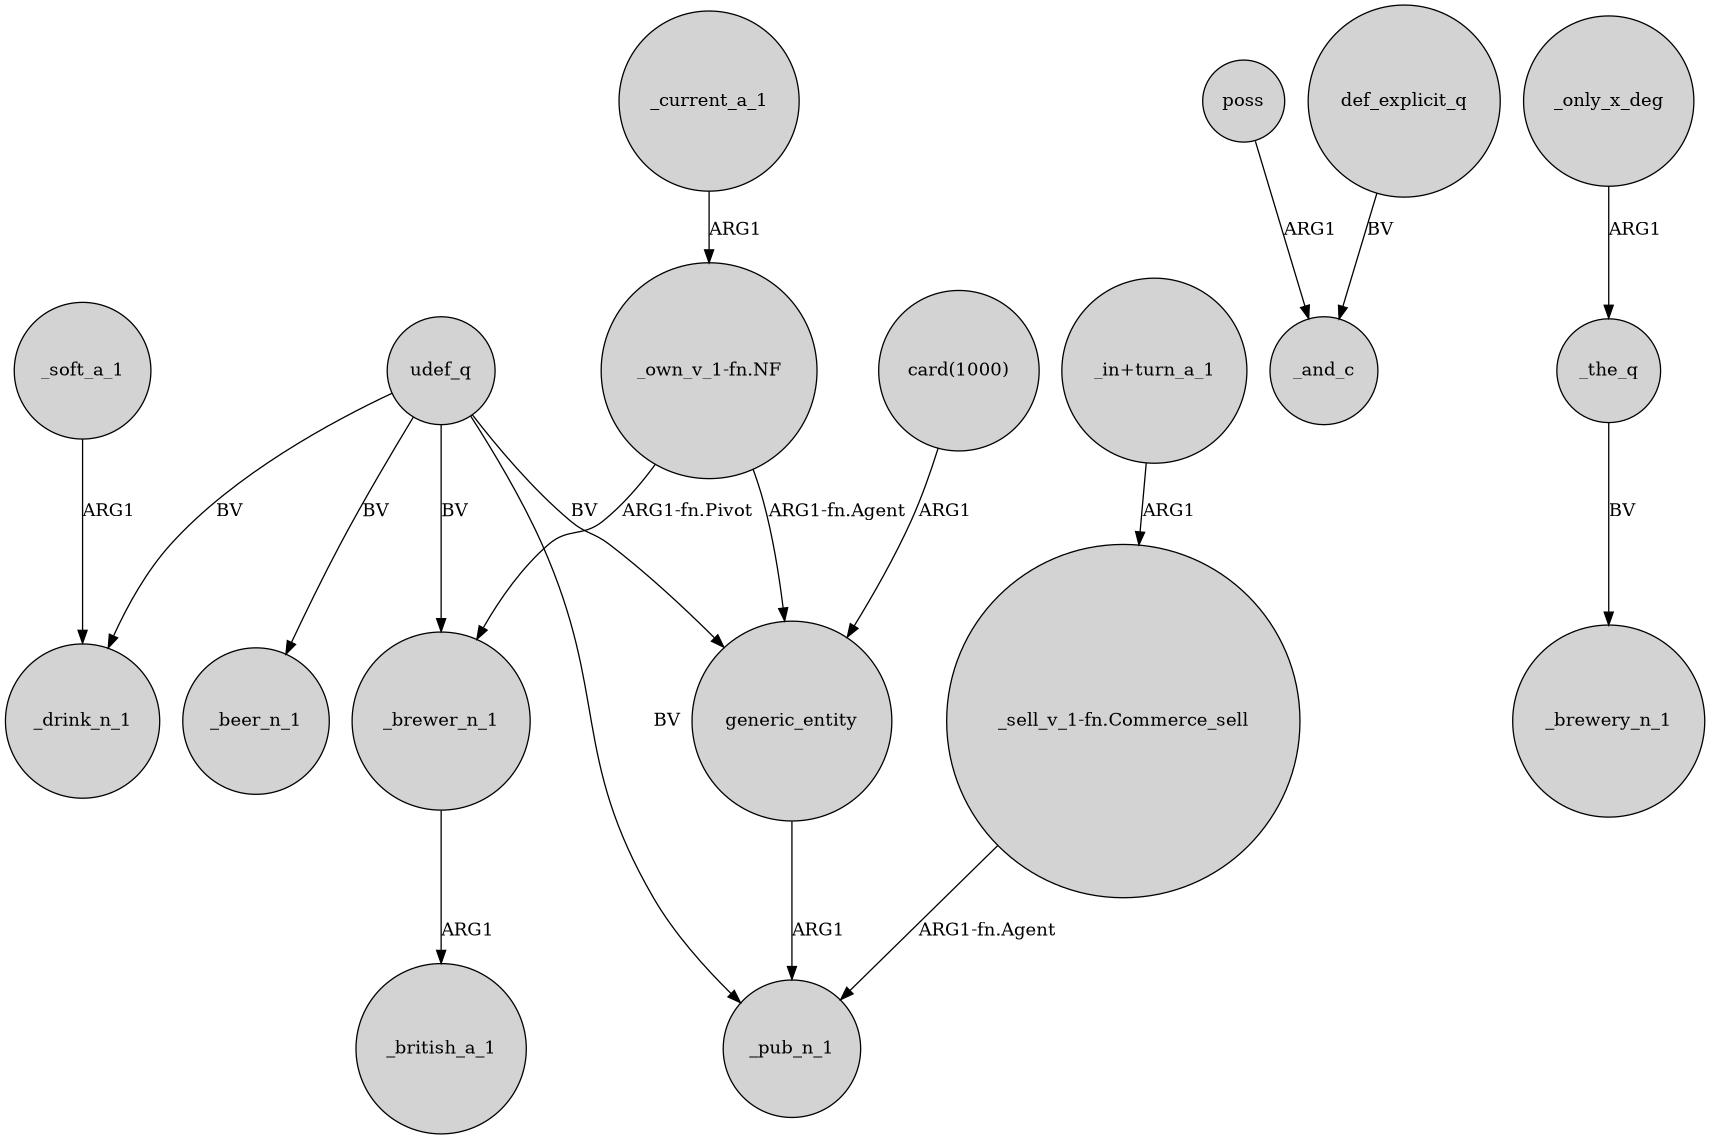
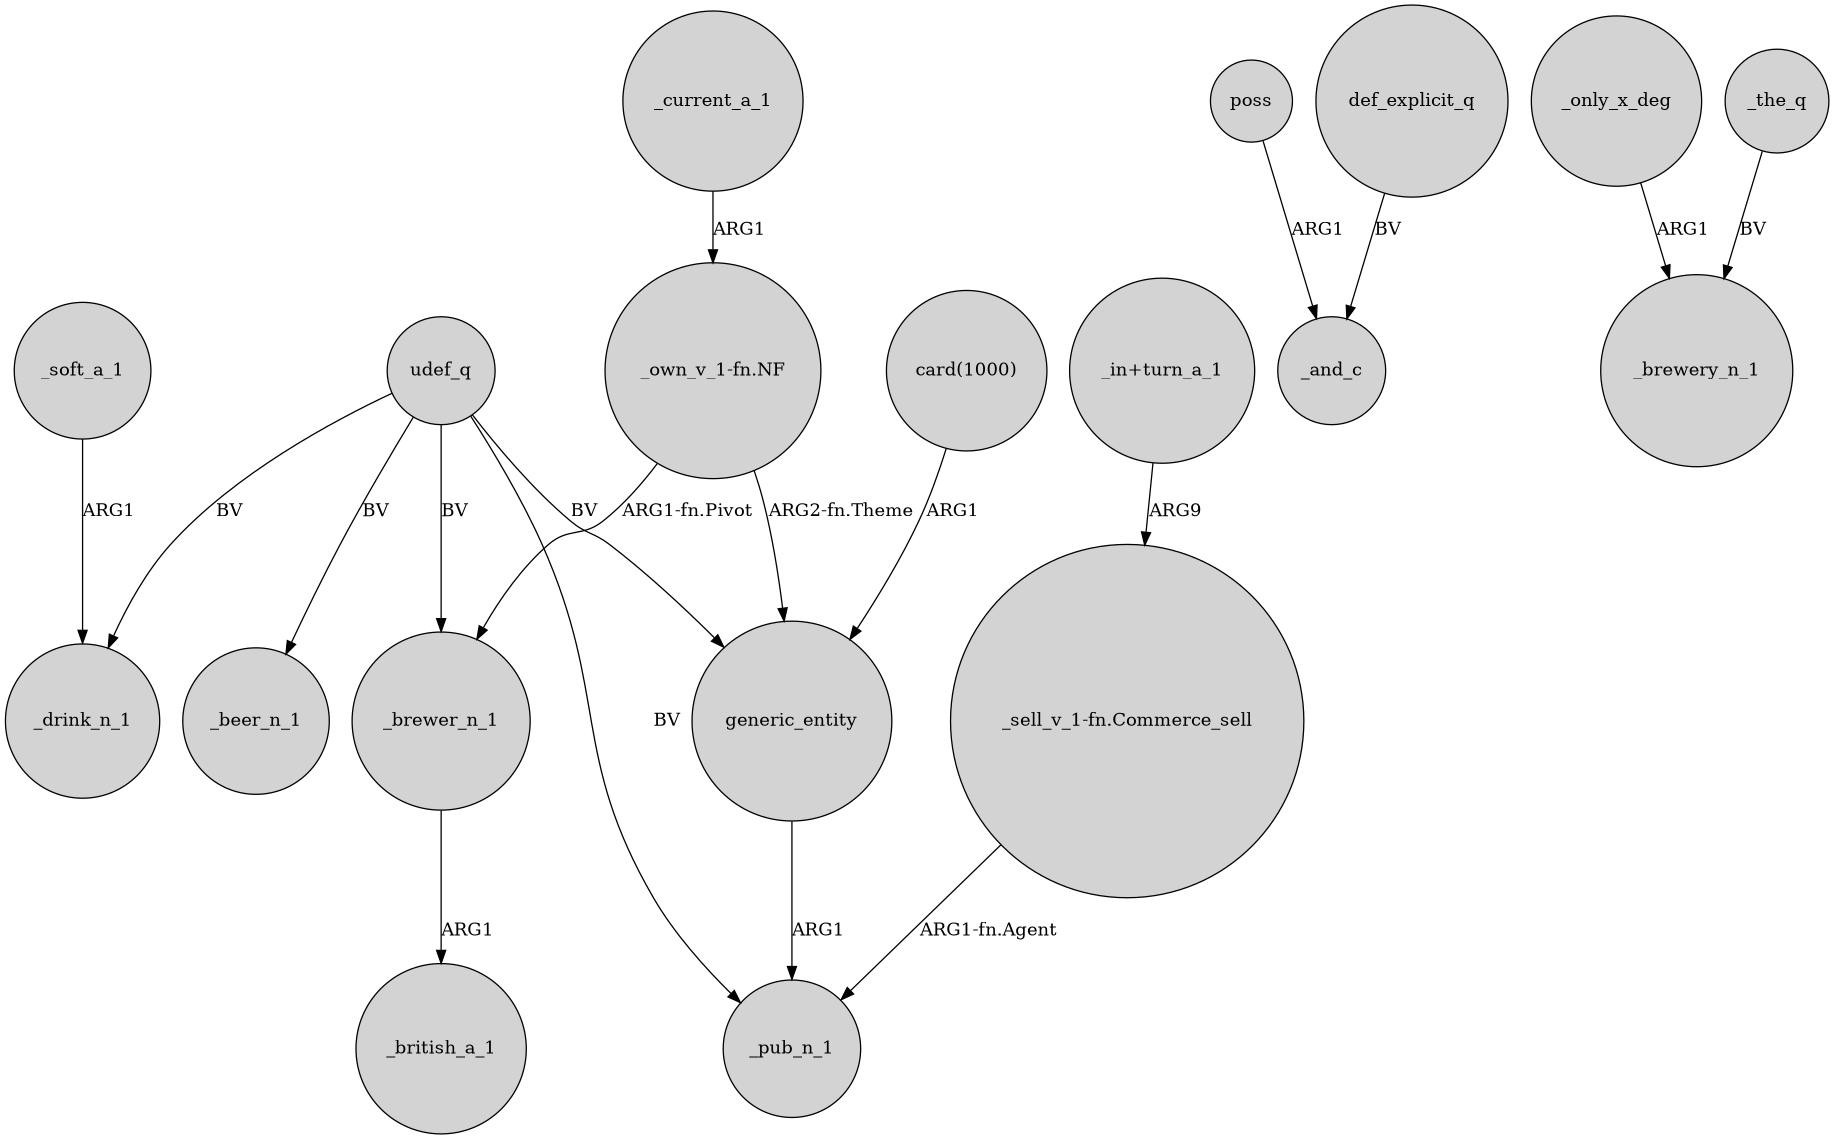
(1609, 246) -> (1653, 224)
(837, 511) -> (841, 511)
(1169, 511) -> (1176, 511)
